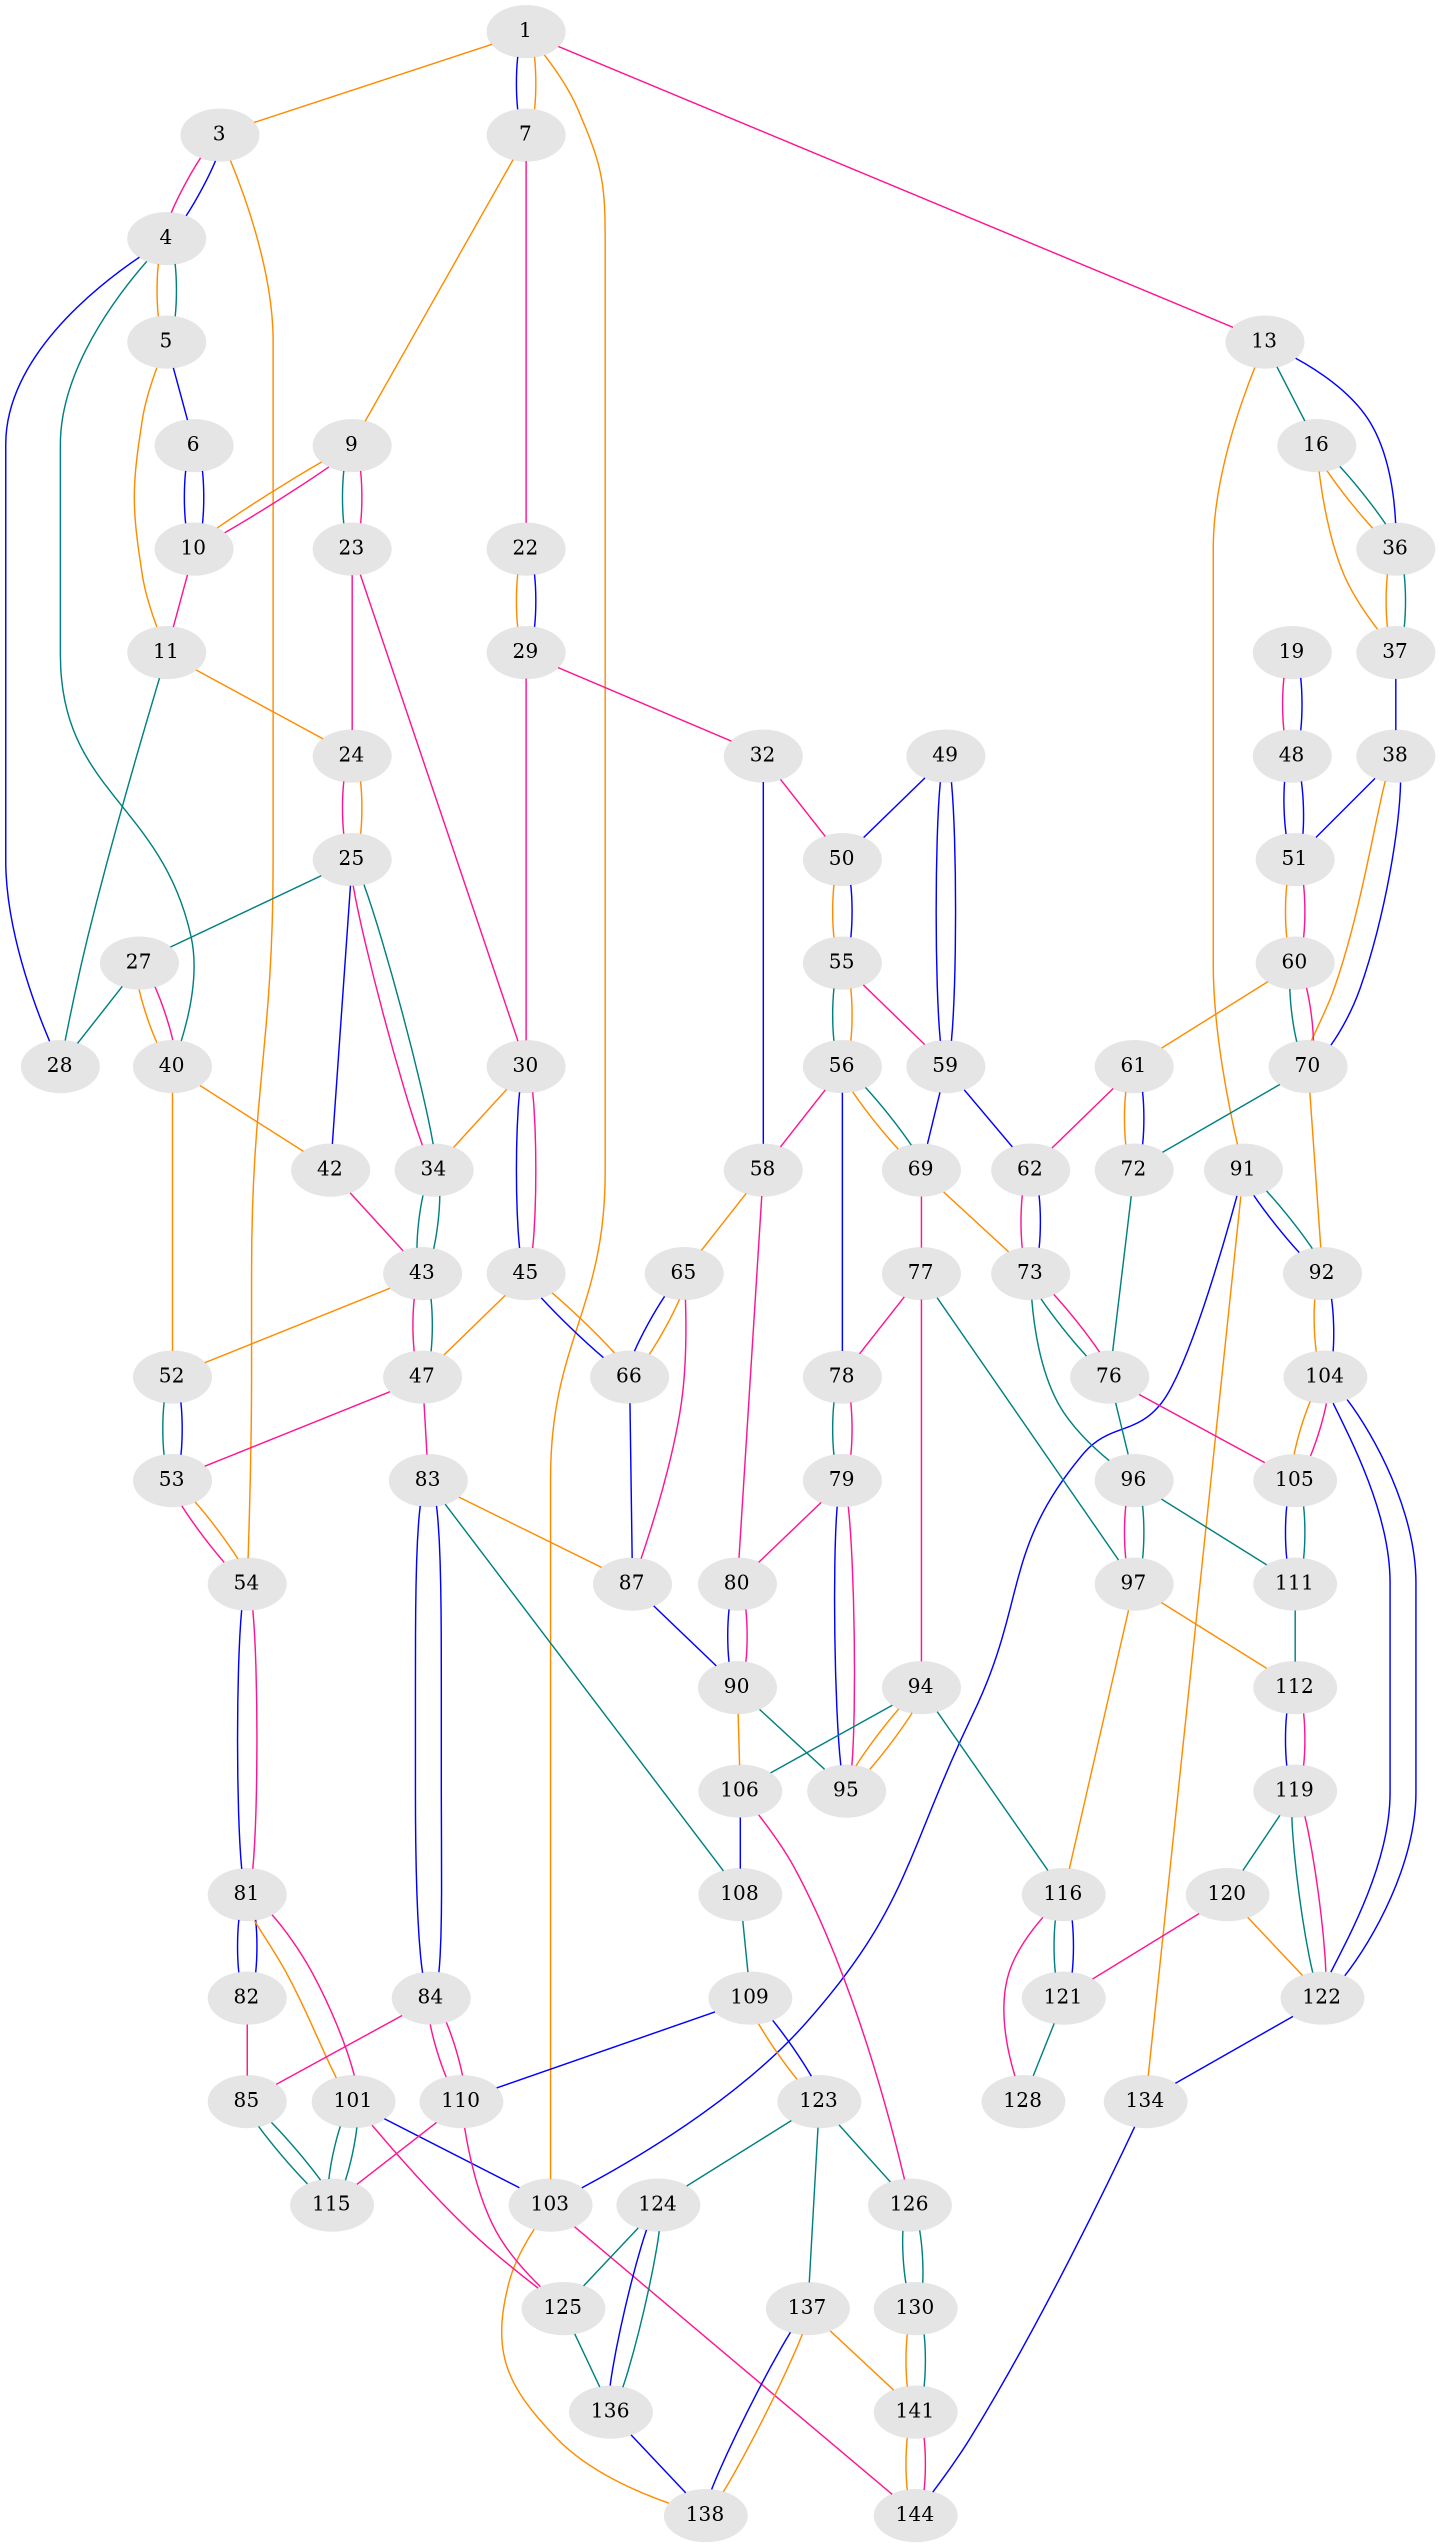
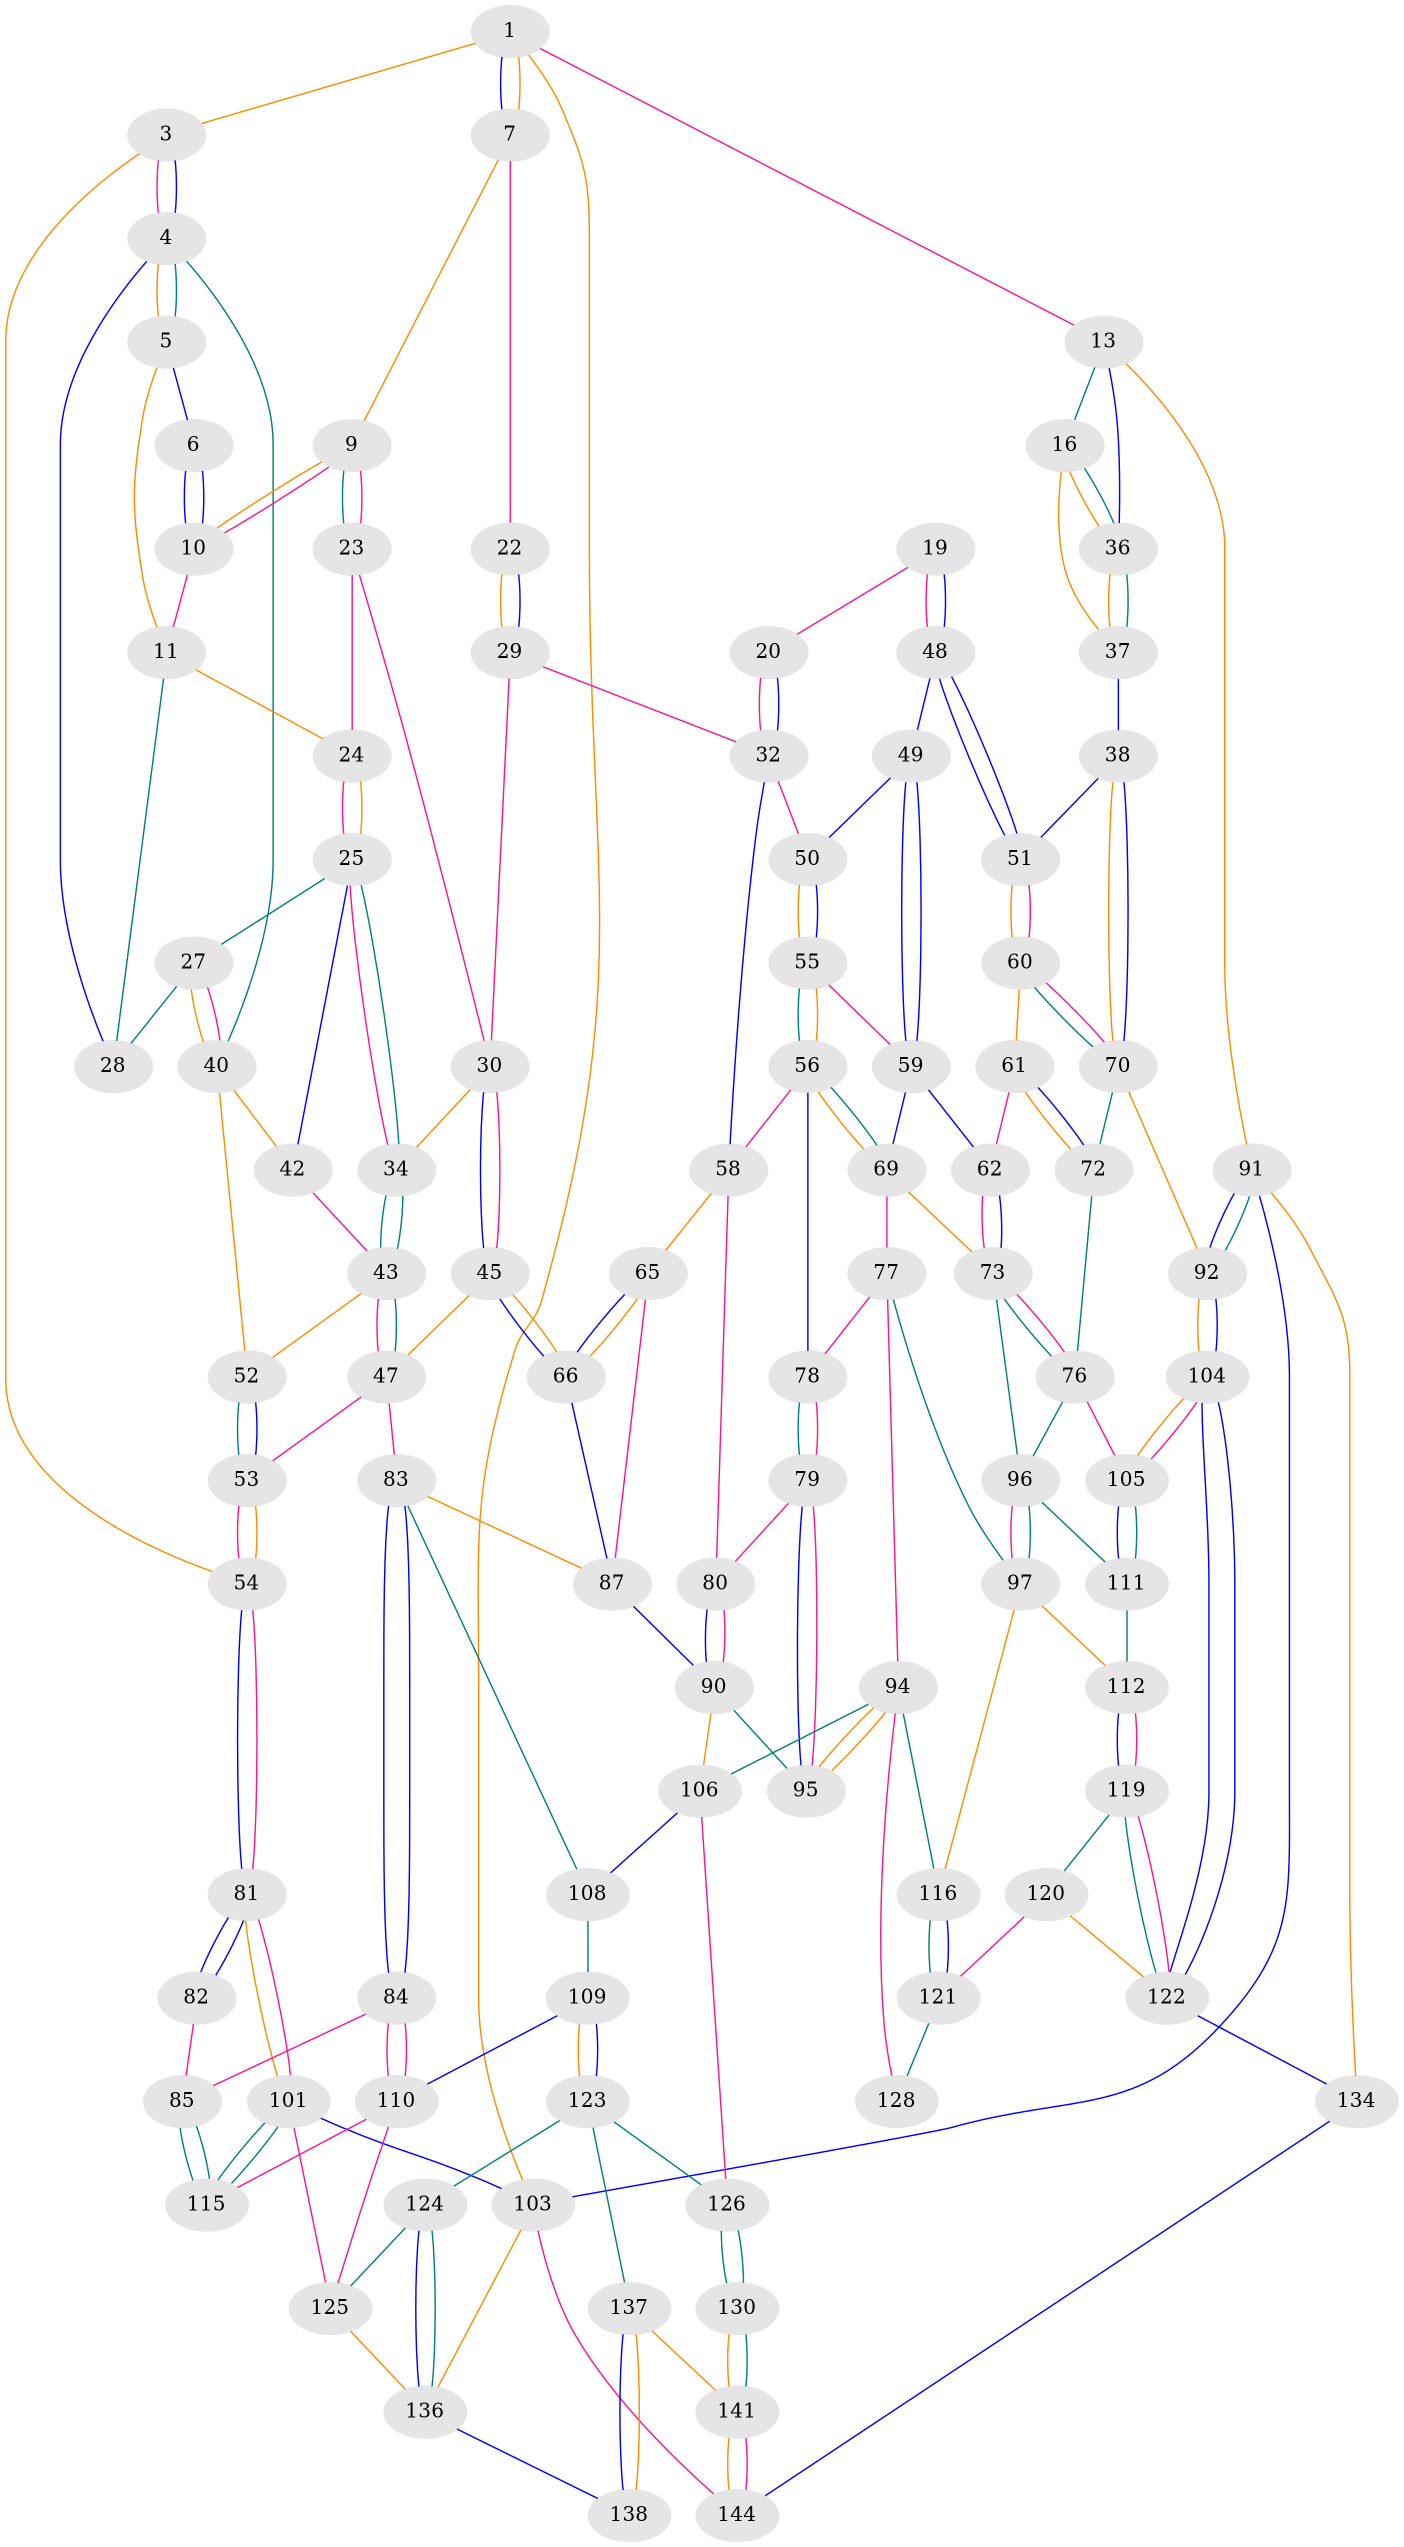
none -> (769, 653)
none -> (924, 704)
(1005, 1992) -> (881, 1895)
(587, 2360) -> (378, 2360)
(524, 2400) -> (479, 2308)
